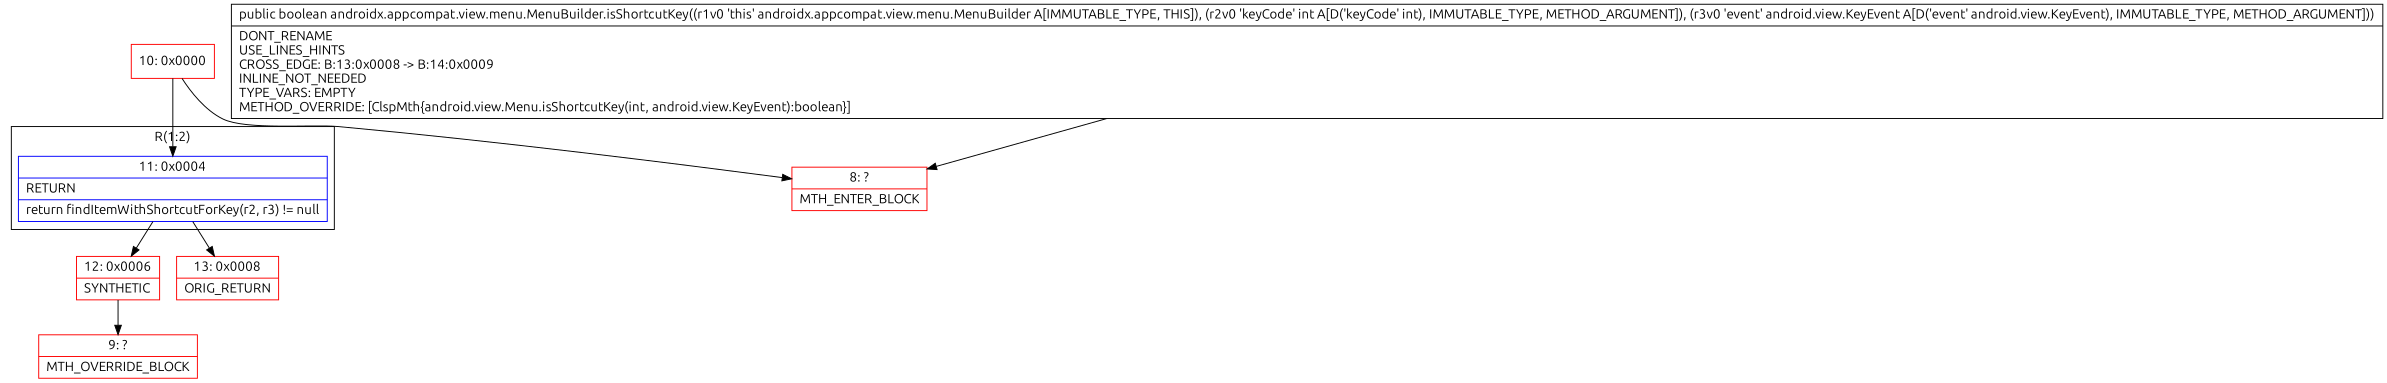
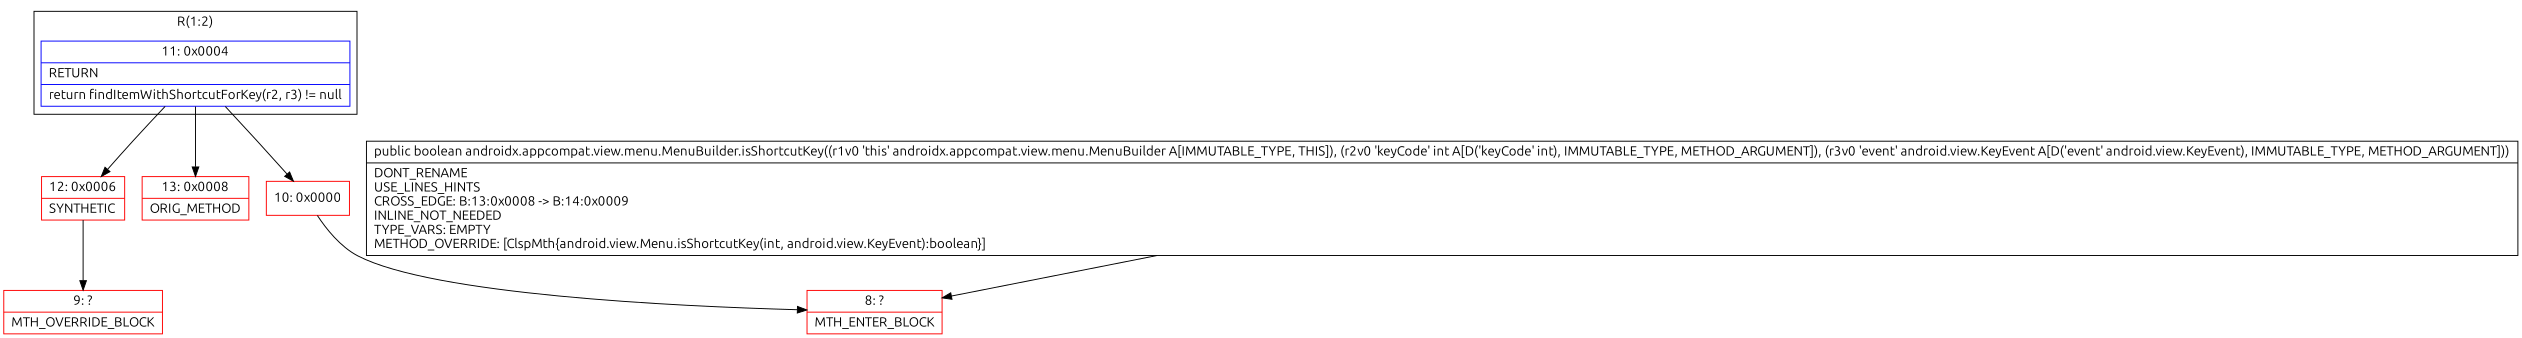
(173, 113) -> (256, 140)
(228, 289) -> (196, 209)
